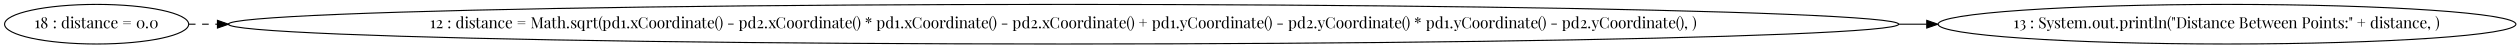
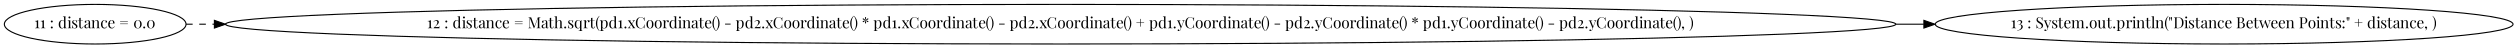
(97, 24) -> (95, 24)
